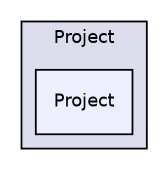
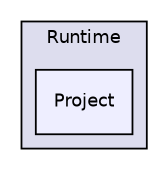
(84, 38) -> (84, 38)
